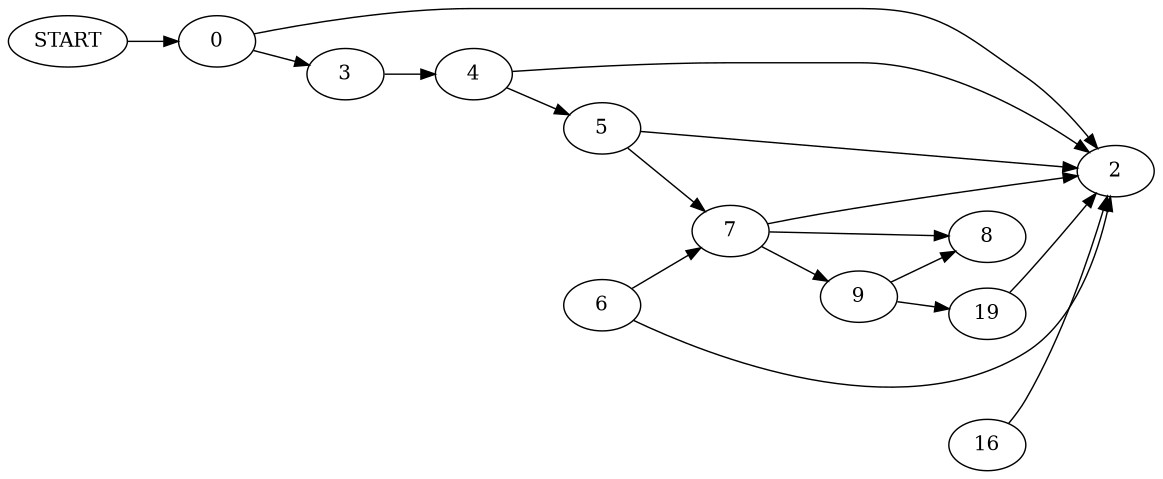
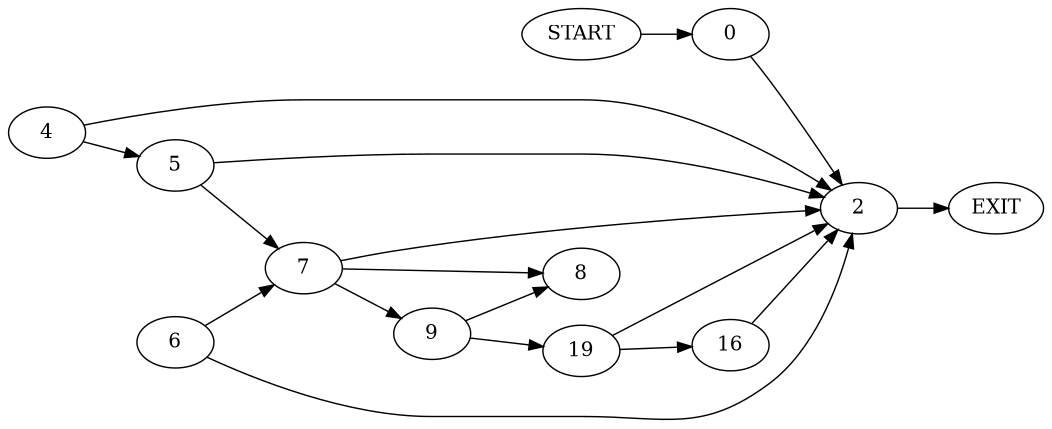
(345, 74) -> none
none -> (996, 208)
none -> (649, 348)
